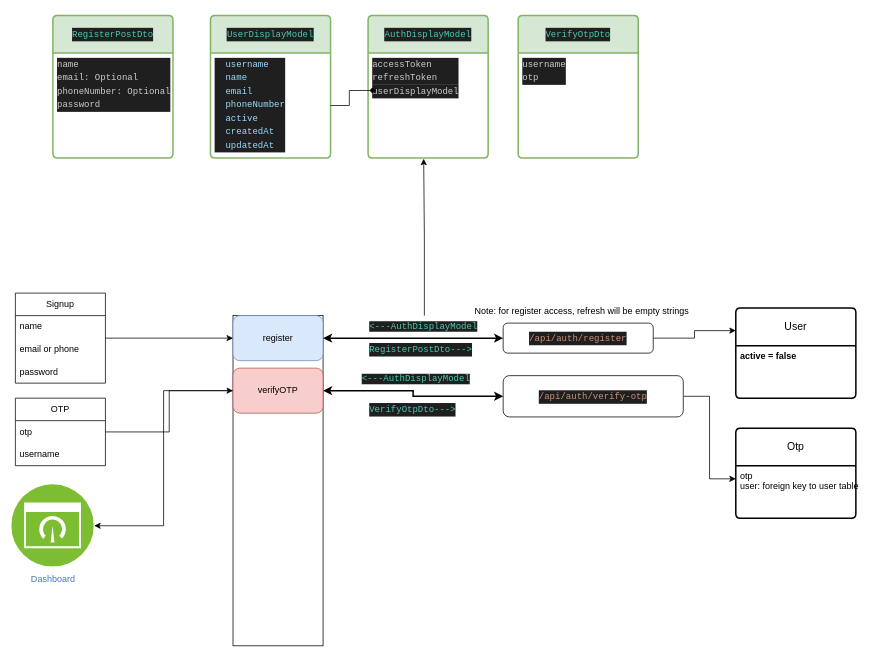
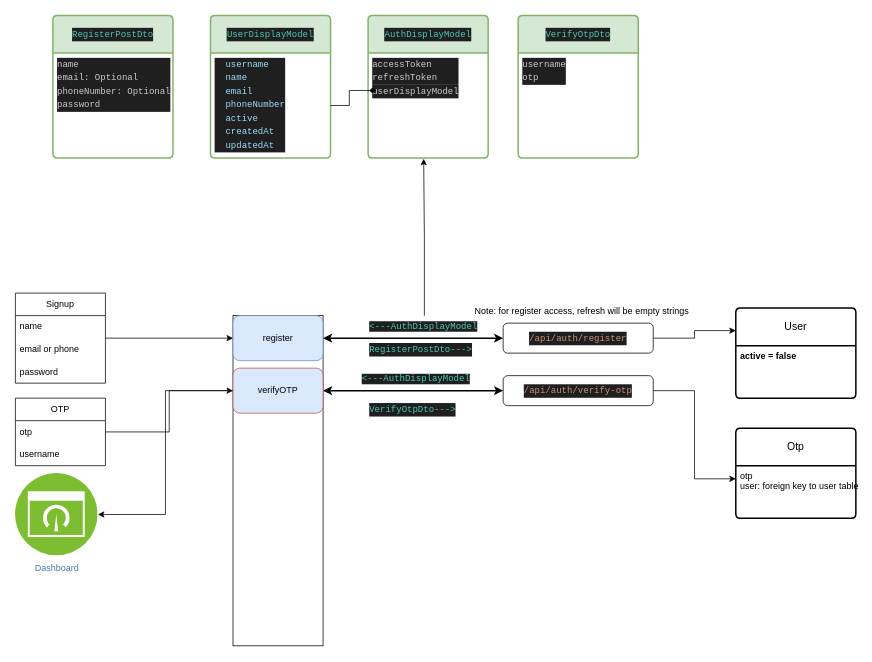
(278, 390) -> (278, 390)
(593, 396) -> (578, 390)
(53, 525) -> (57, 514)
